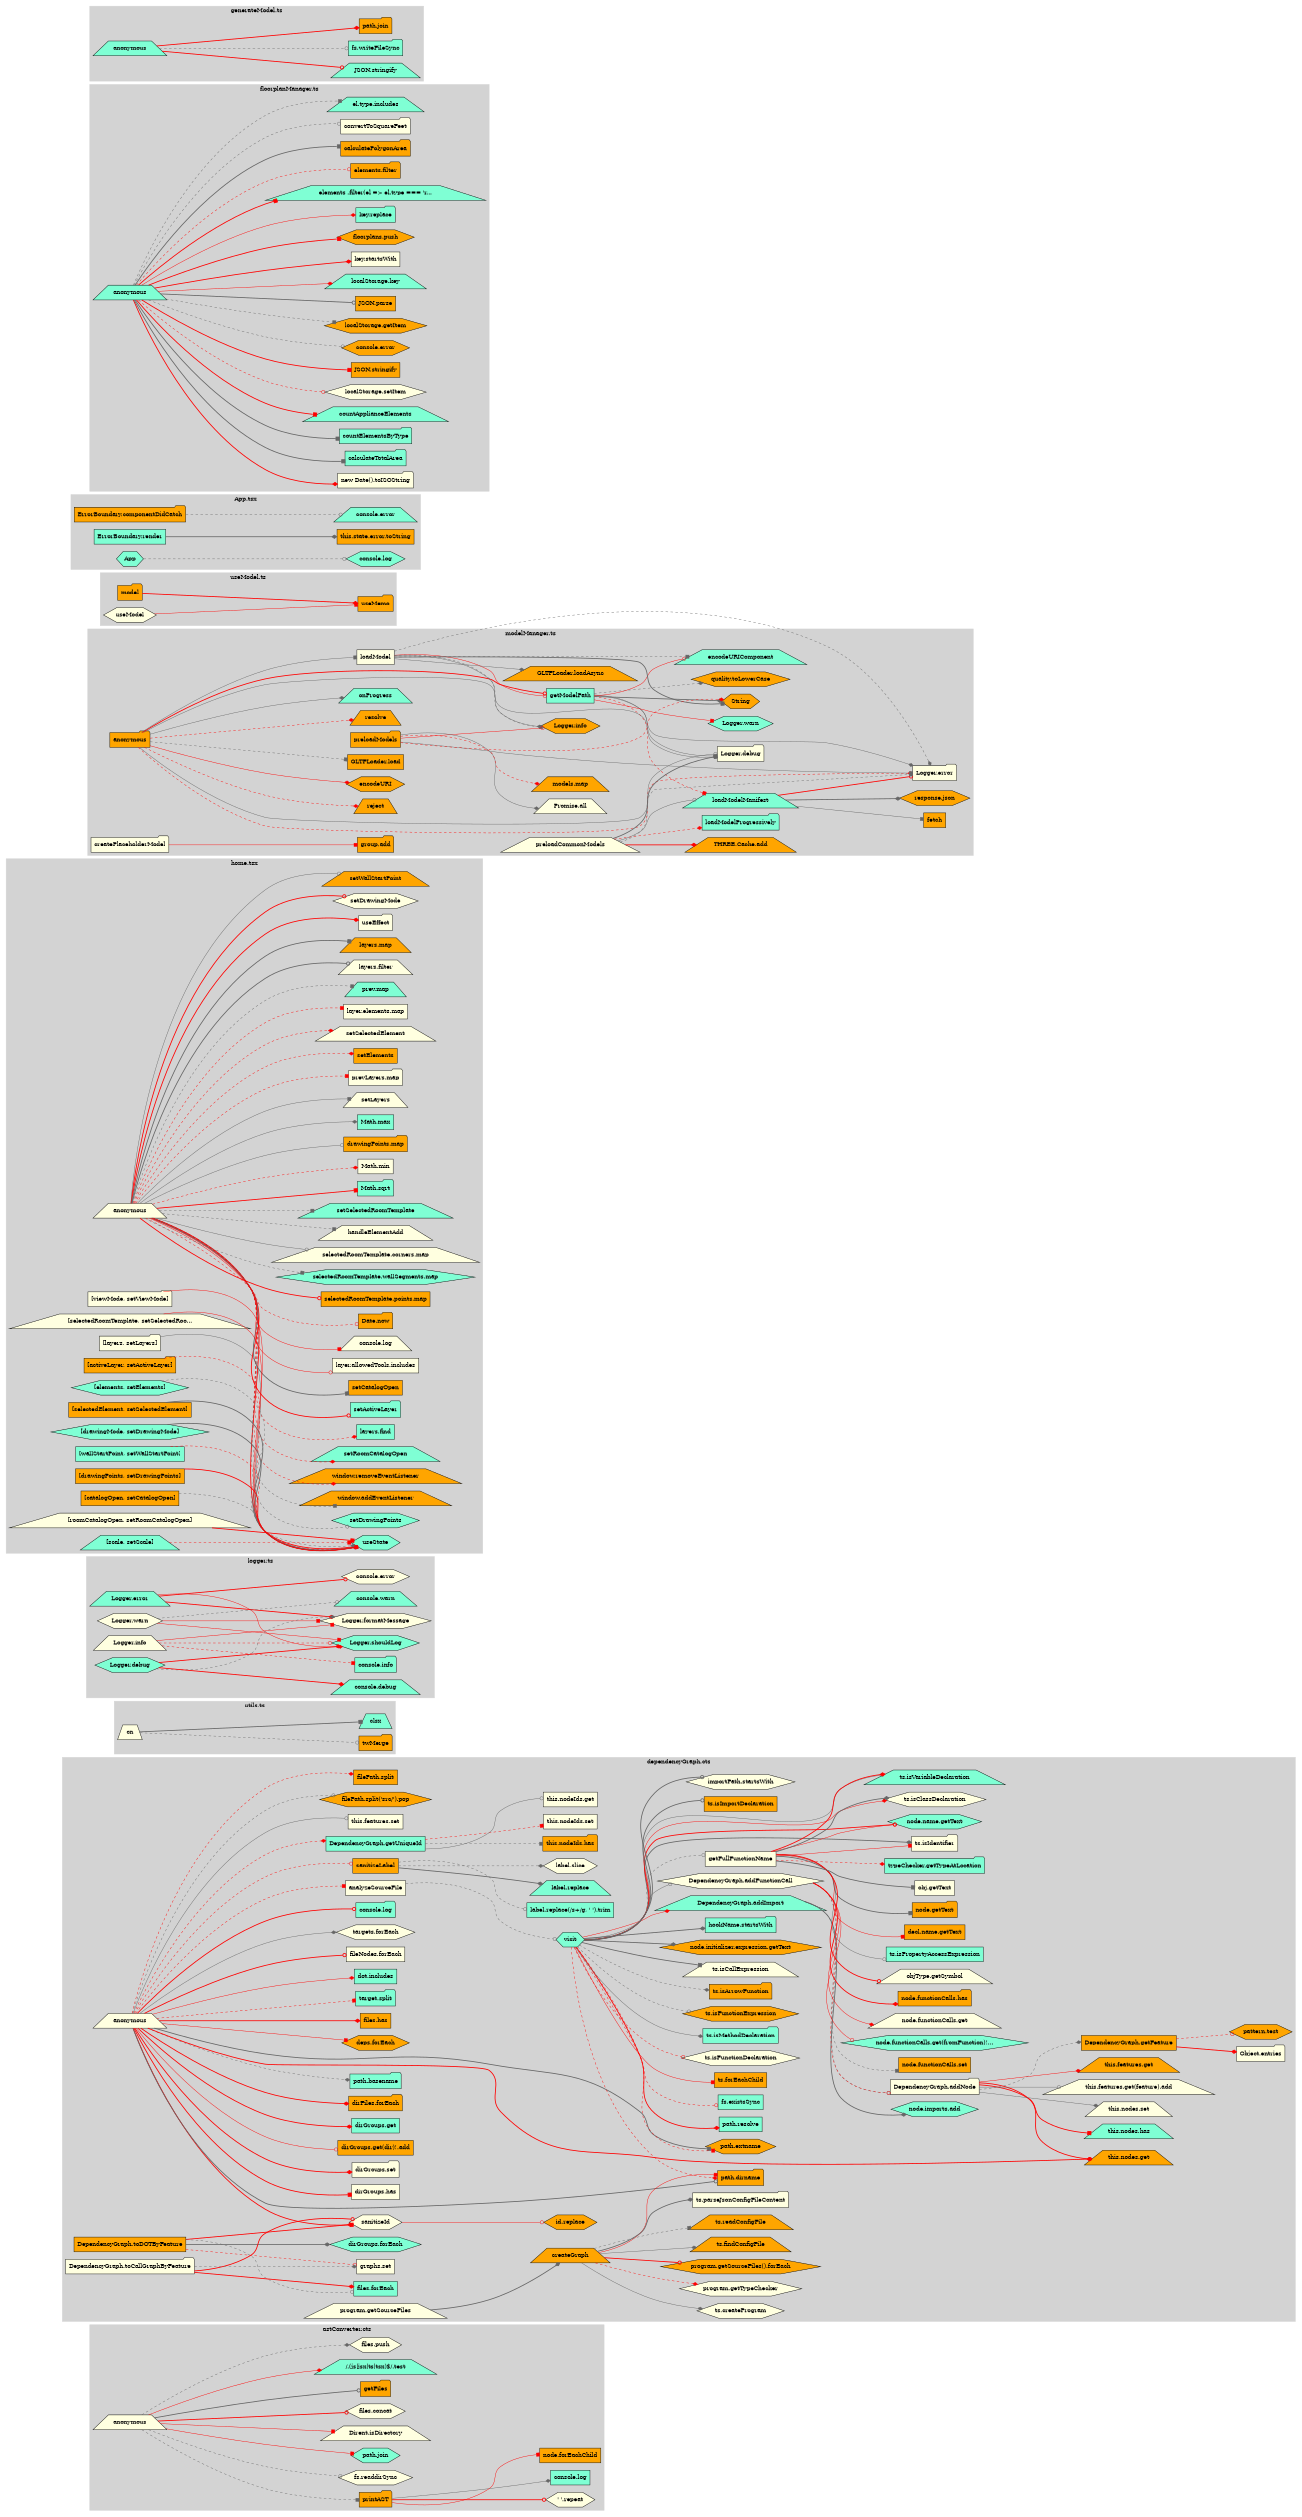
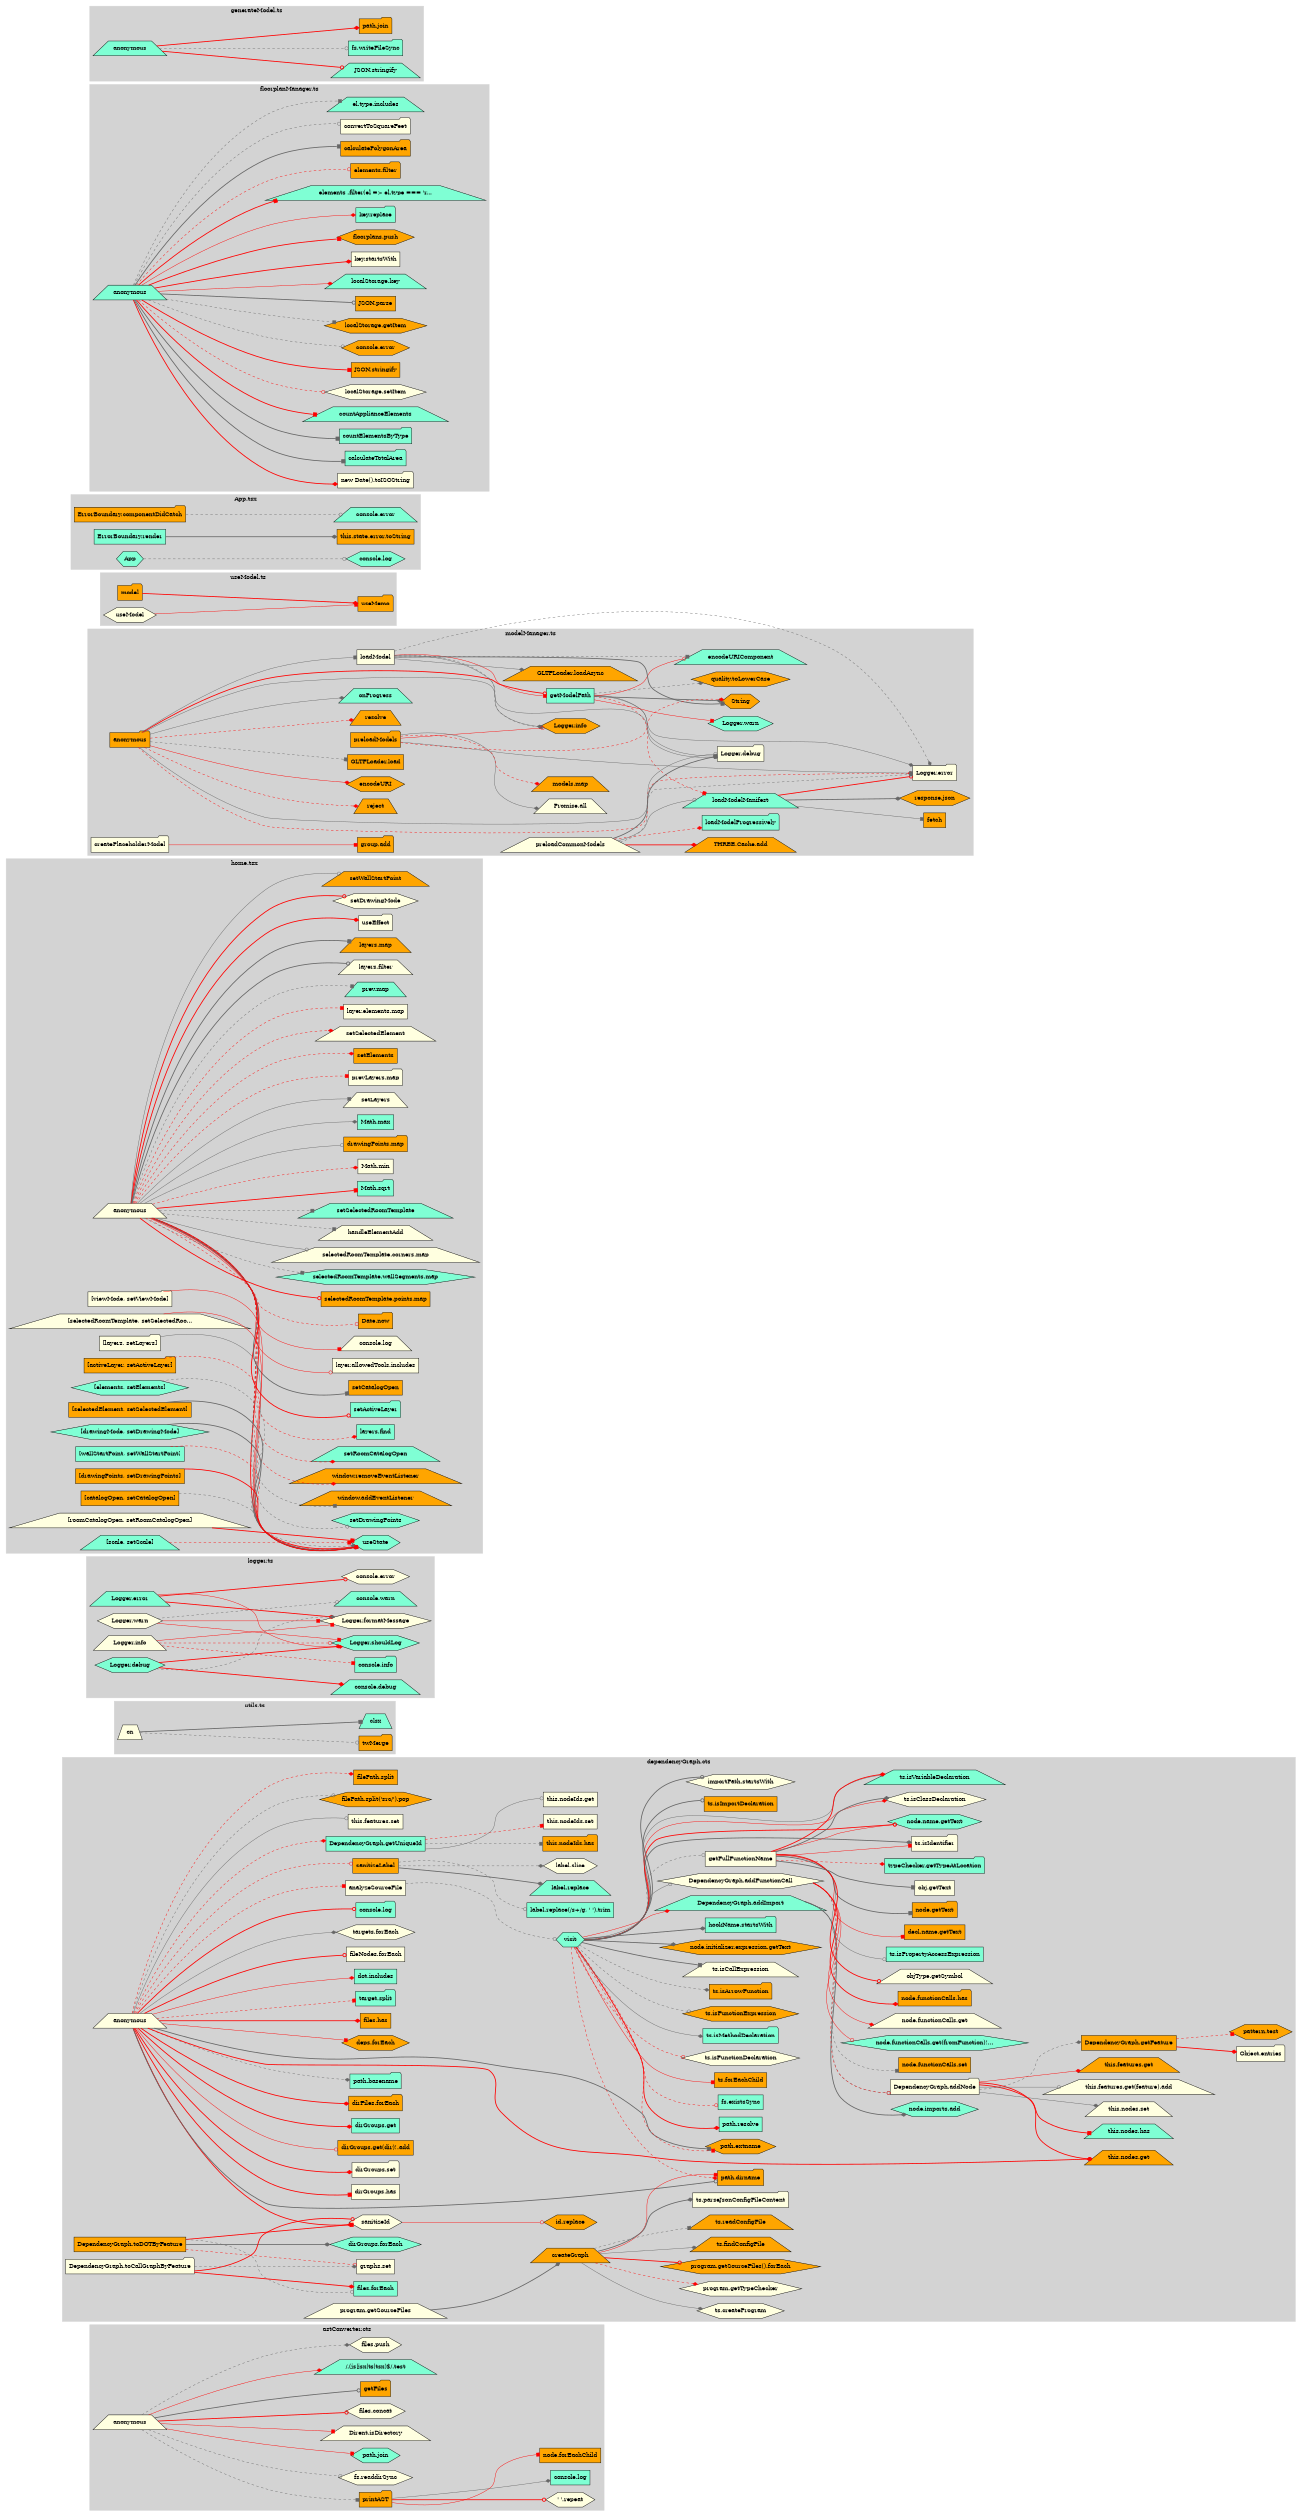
(470, 662) -> (469, 662)
(1203, 2037) -> (1203, 2037)
